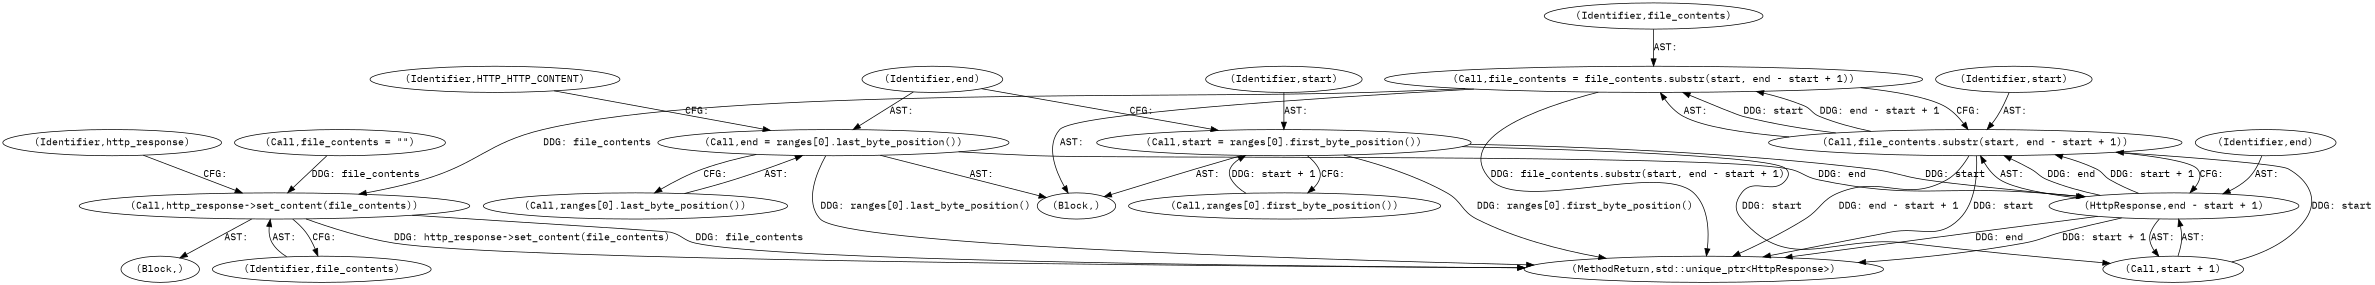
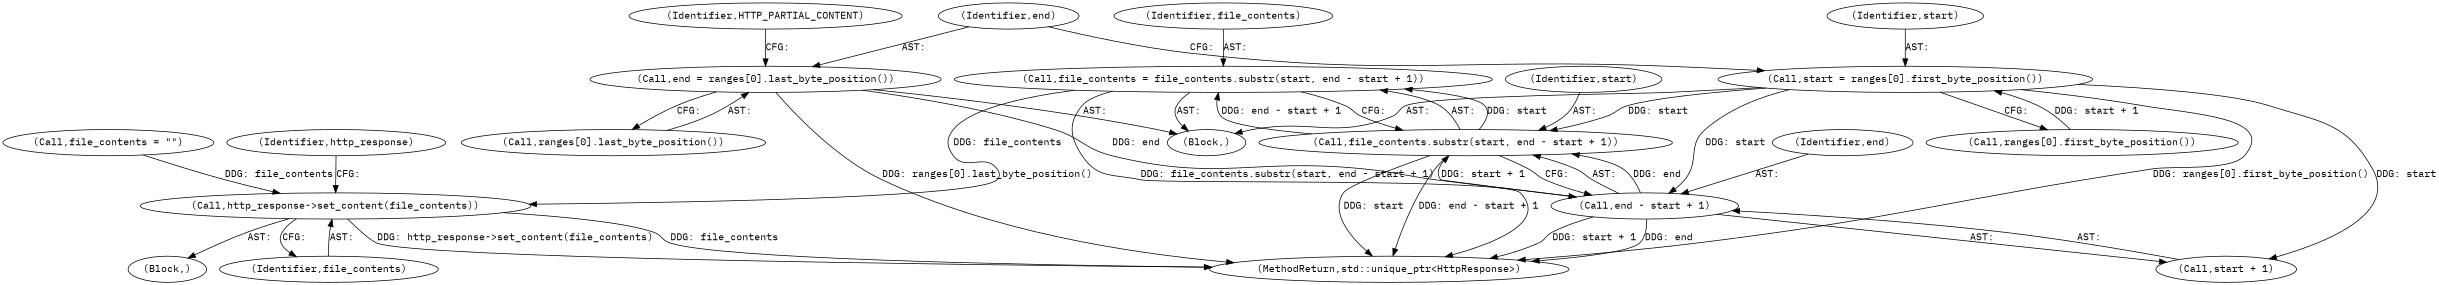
(495, 79) -> (766, 16)
(2280, 167) -> (1659, 99)
(2174, 206) -> (1645, 206)
